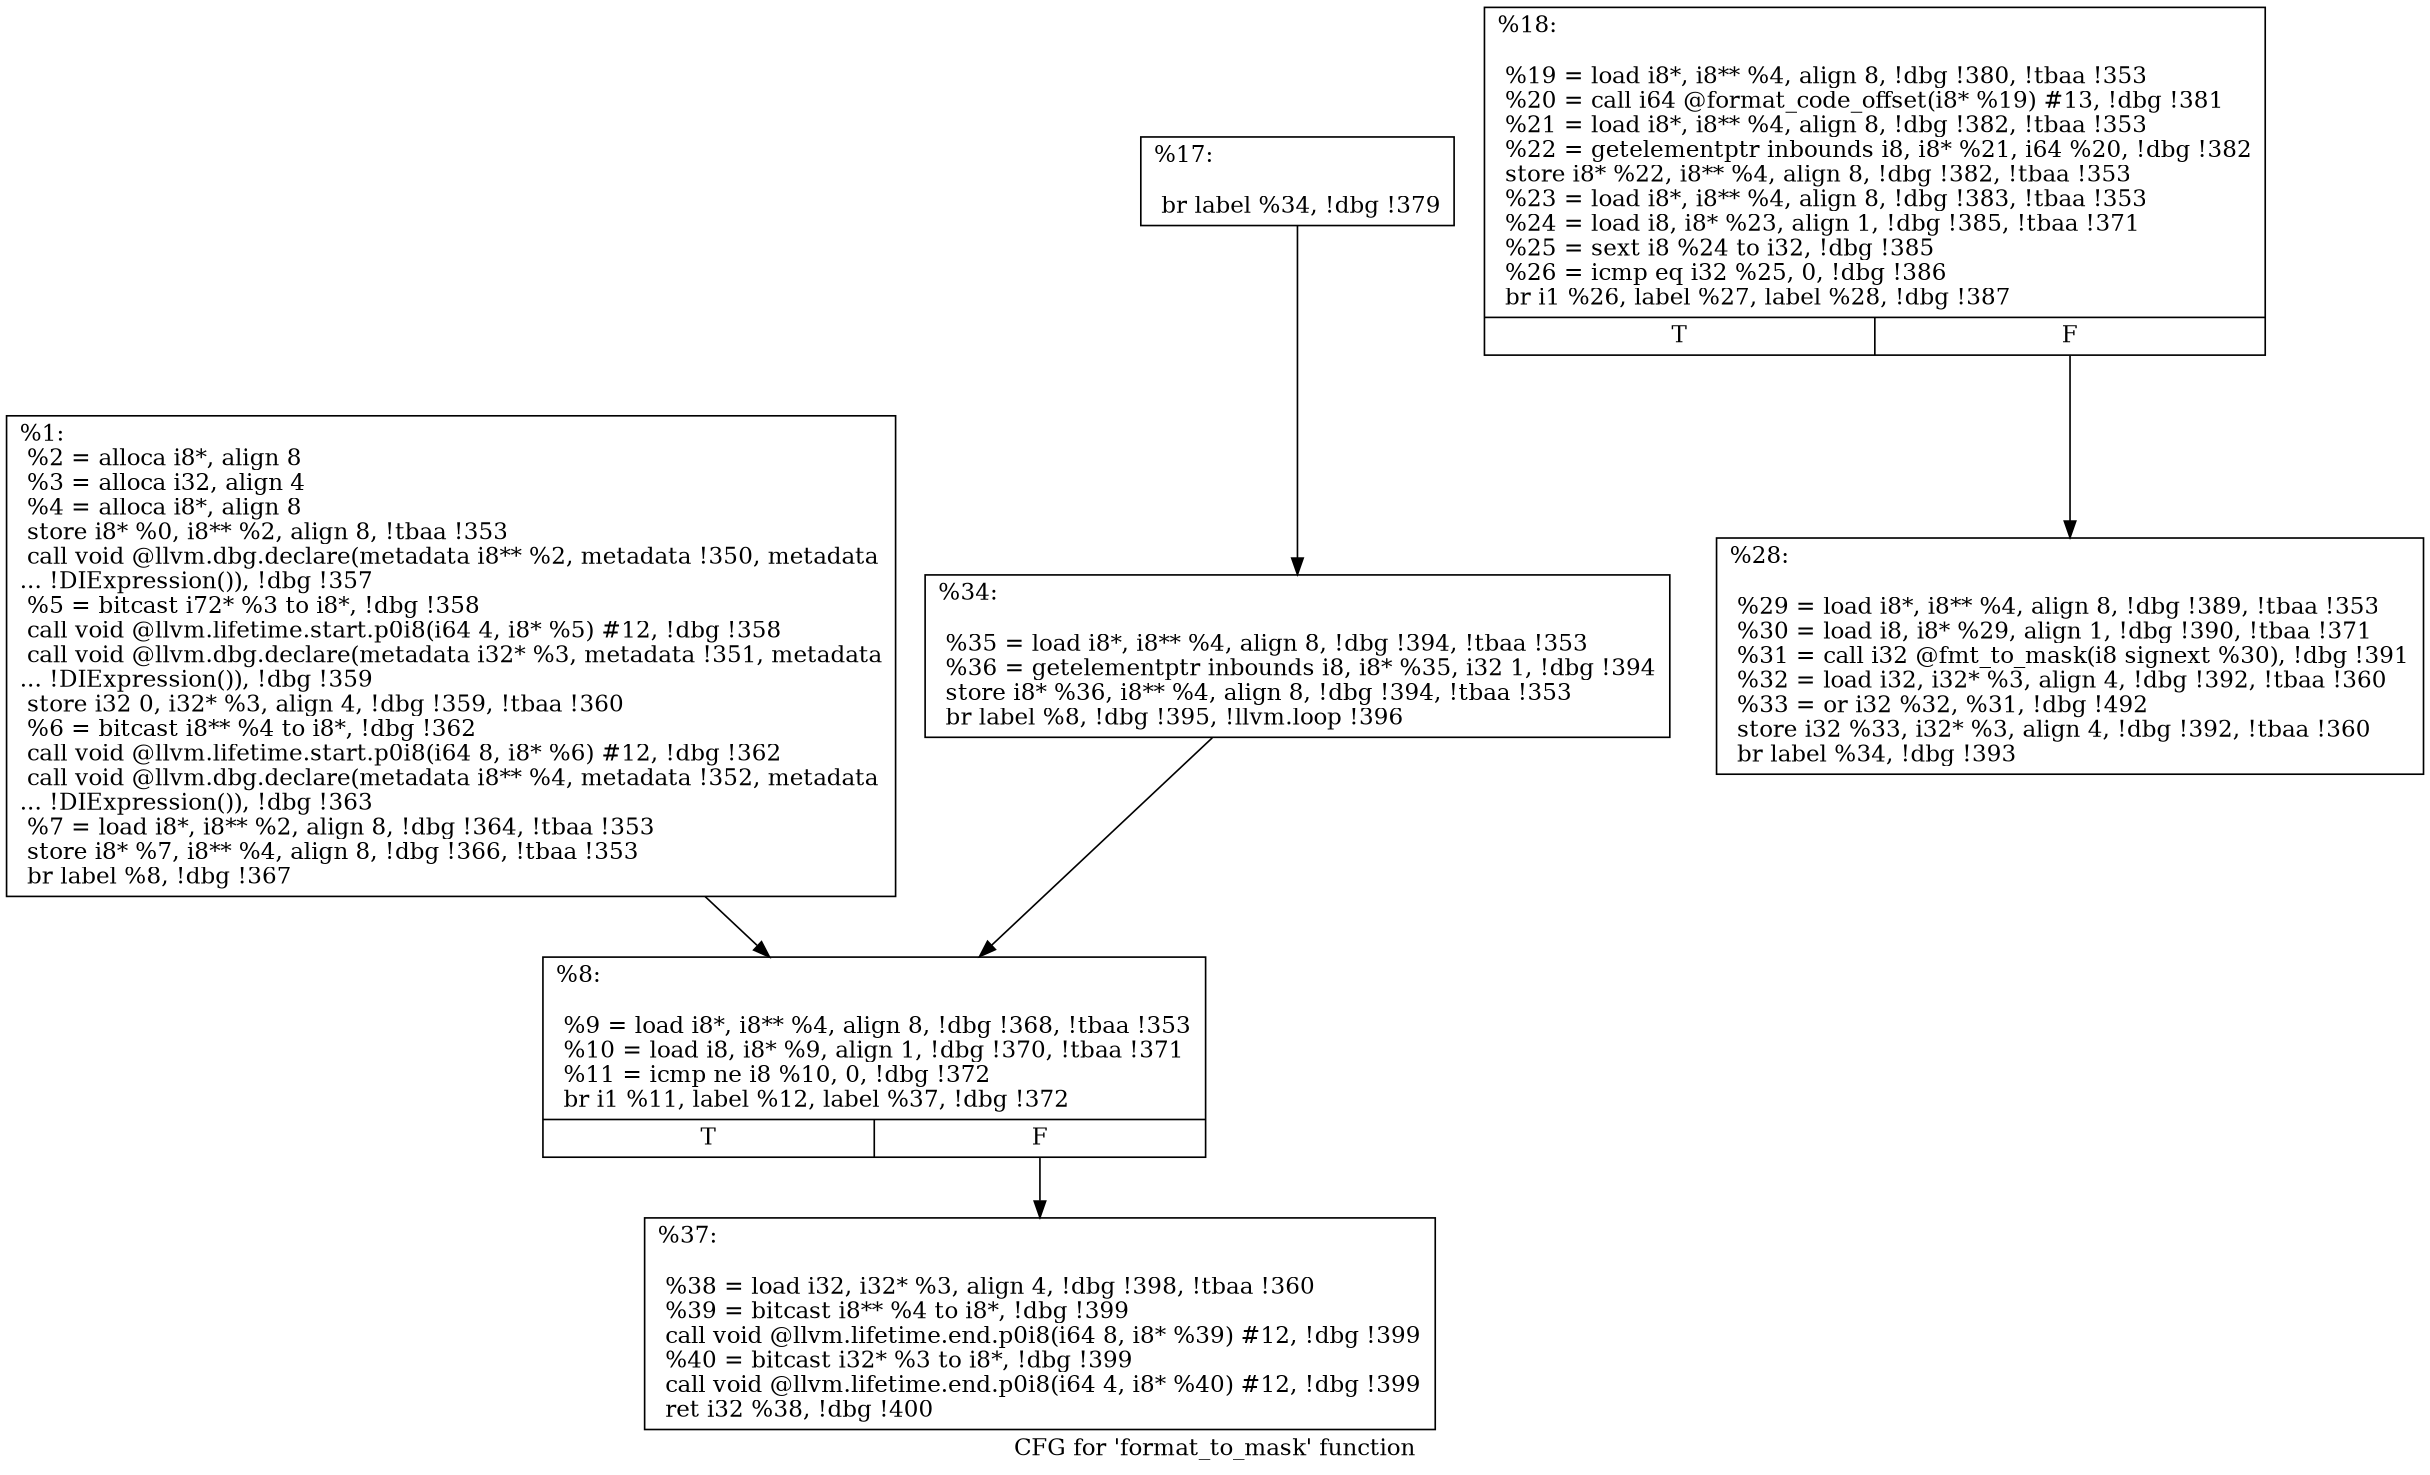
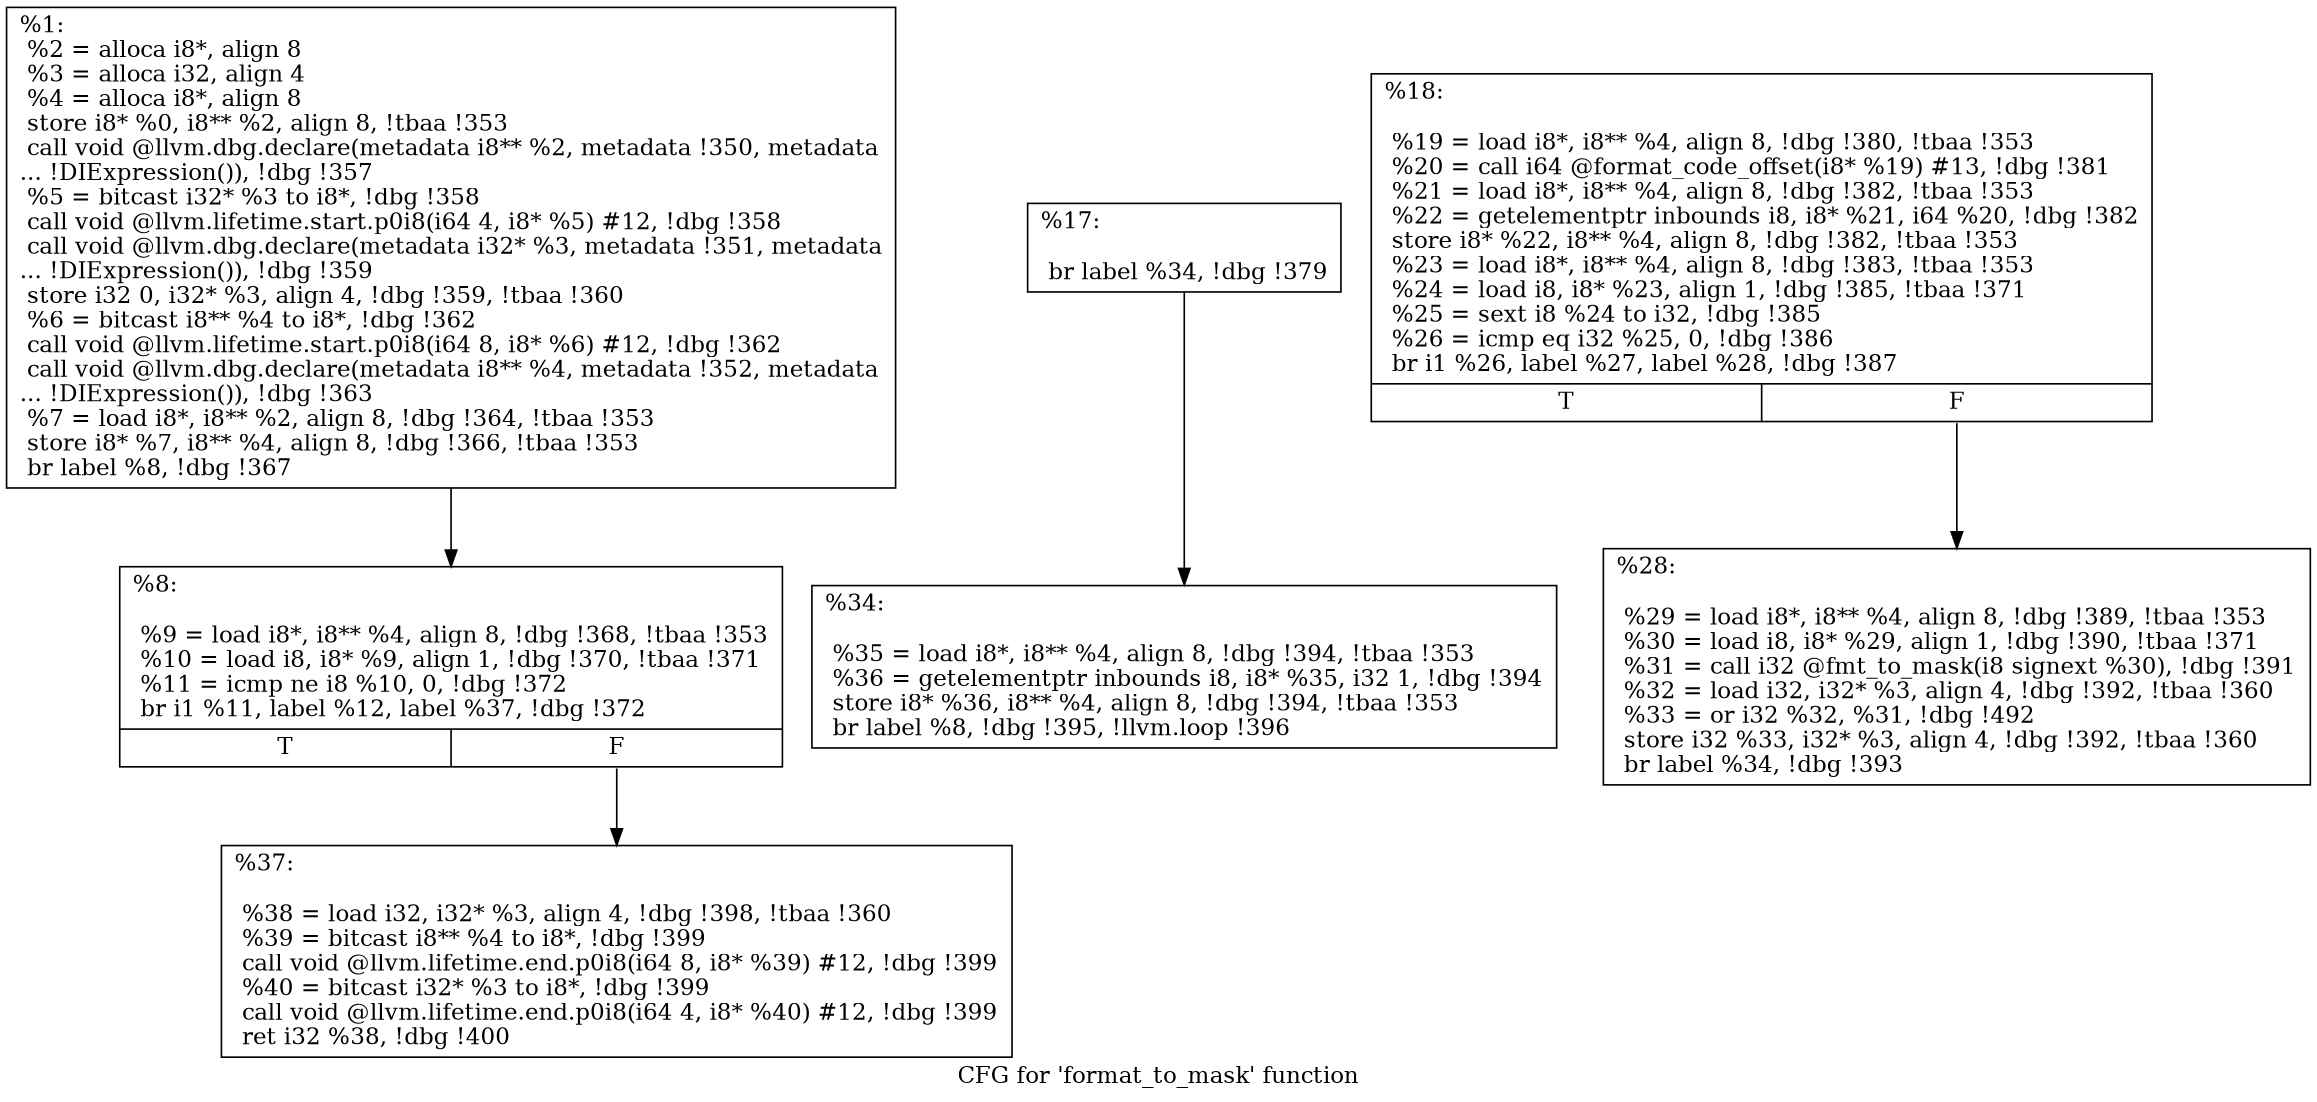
(250, 606) -> (250, 198)
(1102, 842) -> none
